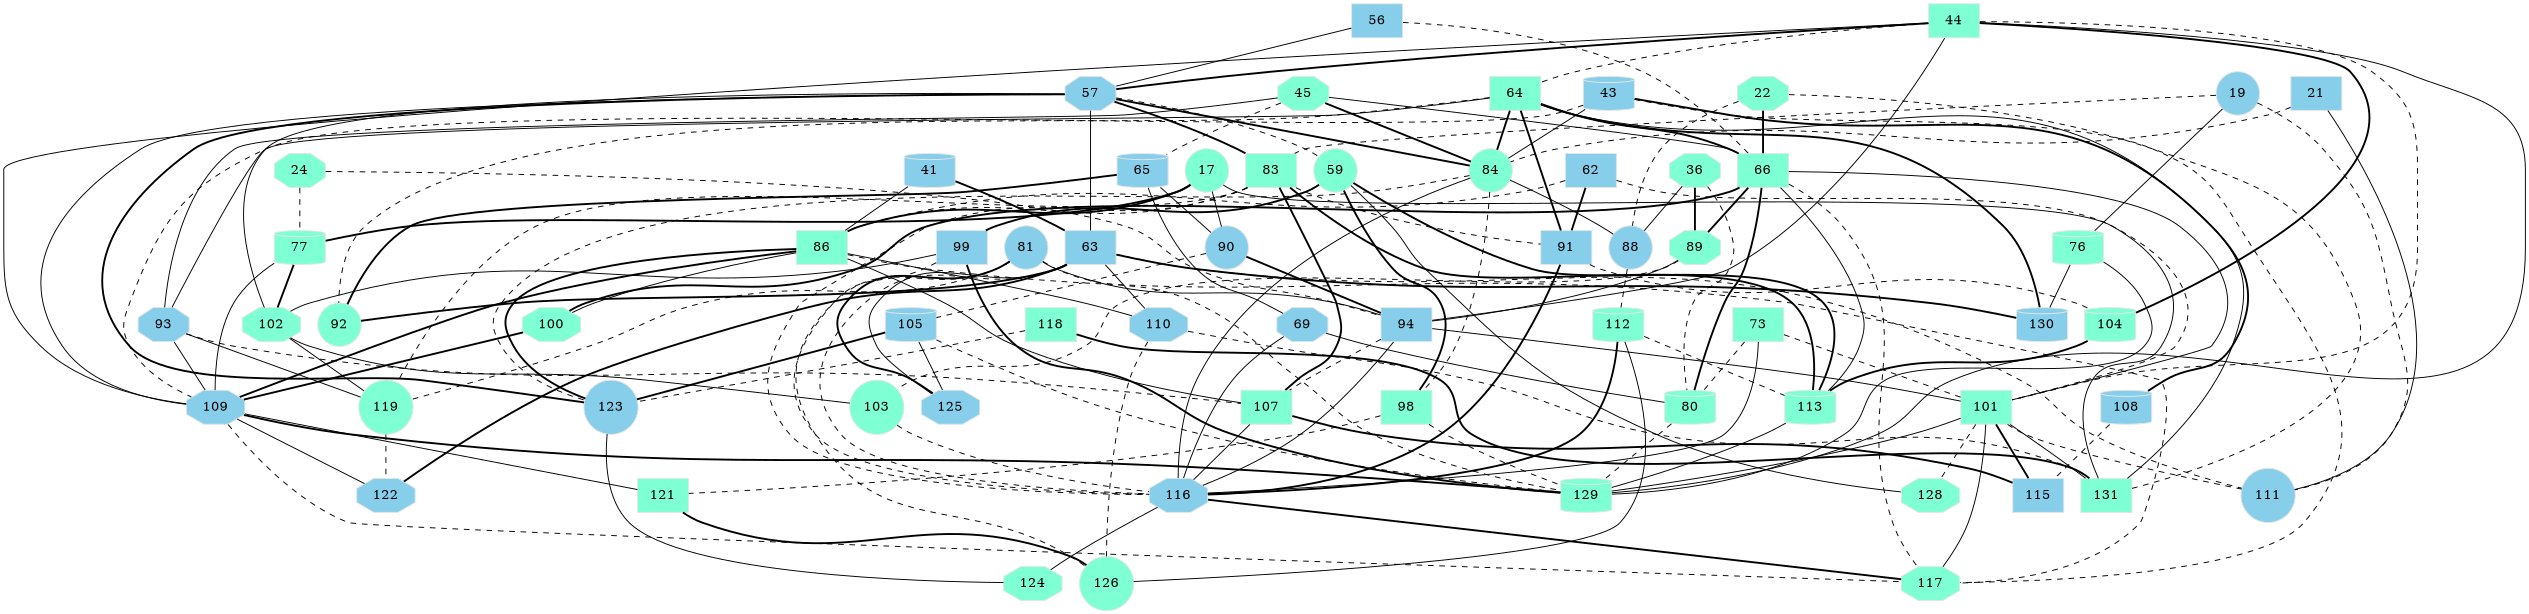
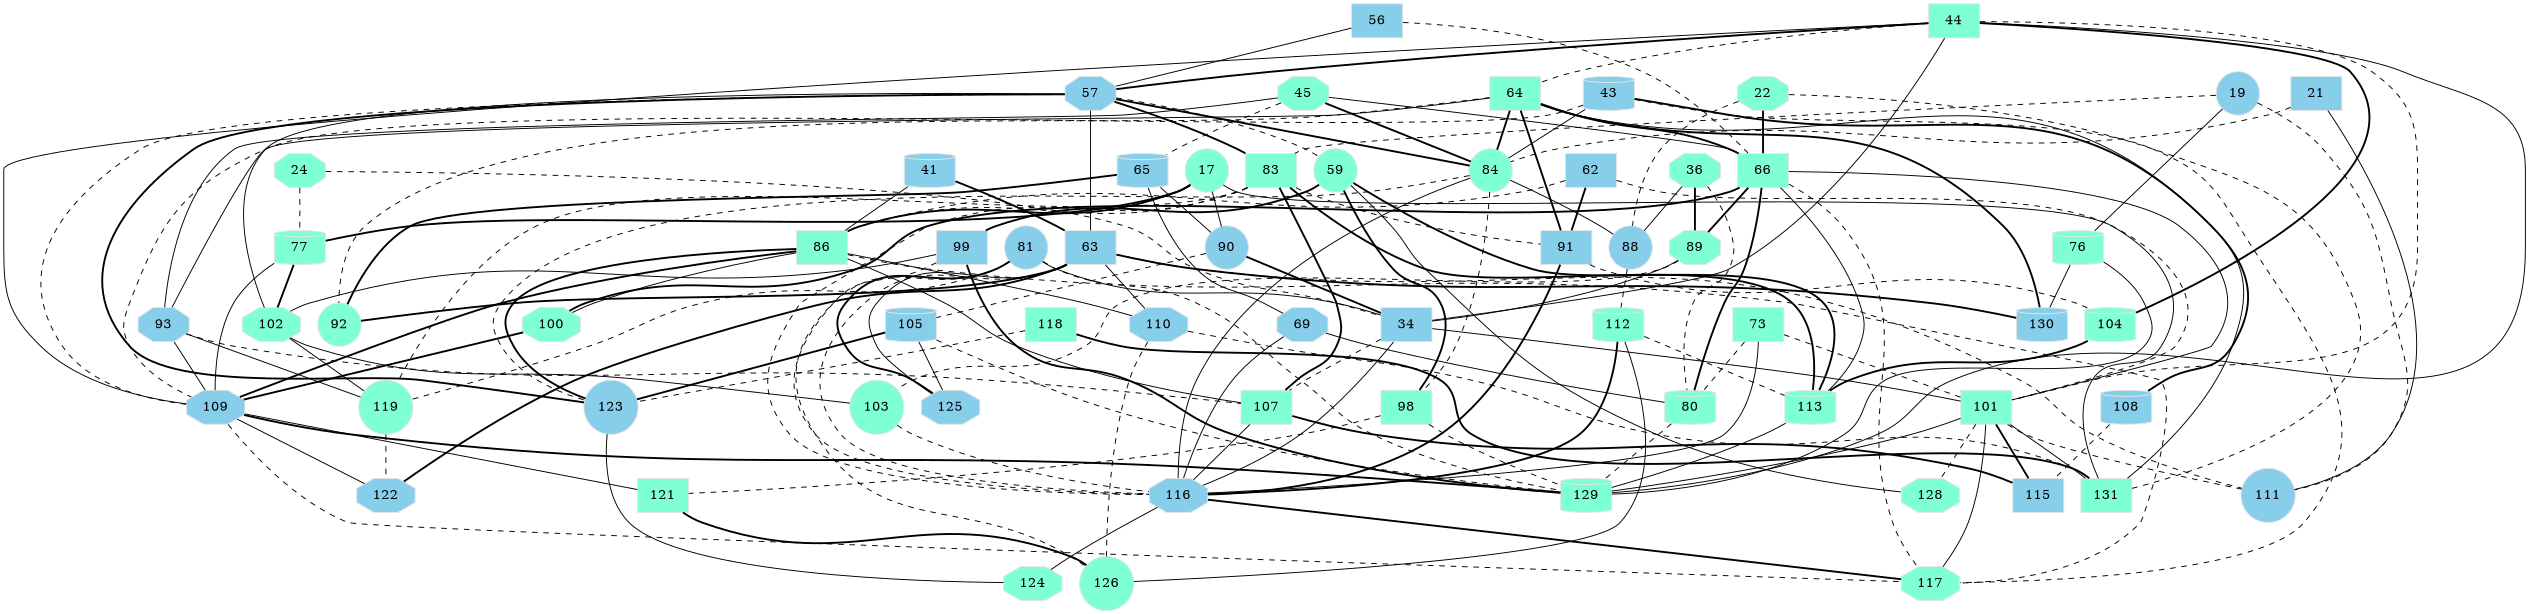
(123, 162) -> (123, 162)
(1406, 325) -> (1406, 325)
